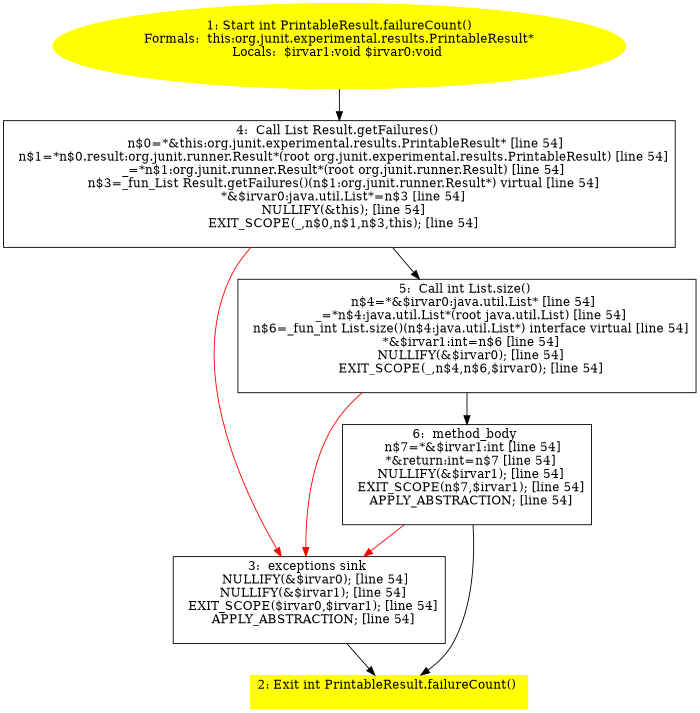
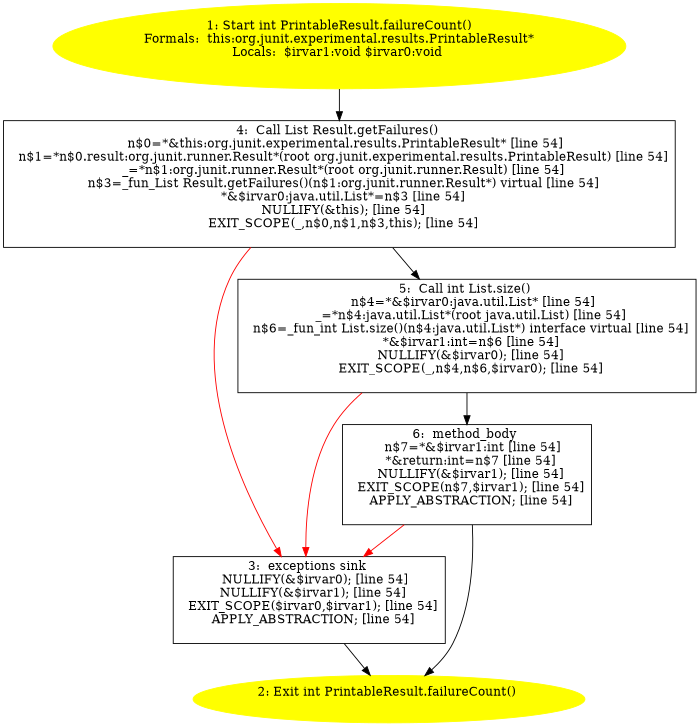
(389, 692) -> (389, 699)
